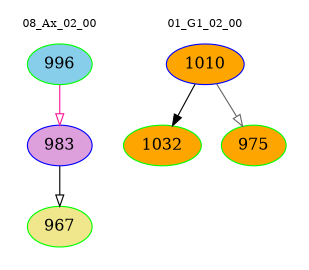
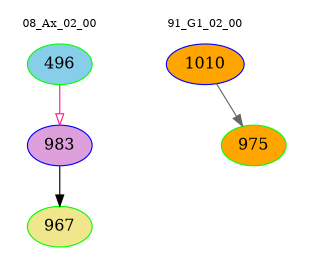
(205, 24) -> (205, 24)
(60, 64) -> (60, 64)
(226, 100) -> (226, 100)
(162, 145) -> none
(60, 181) -> (60, 181)
